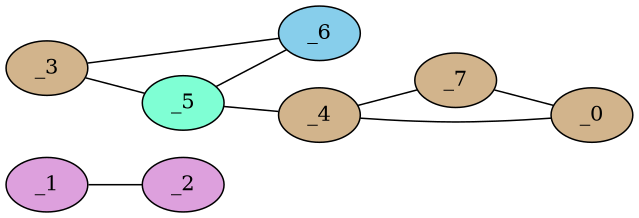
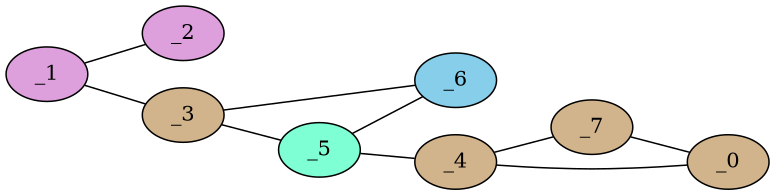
none -> (115, 95)
